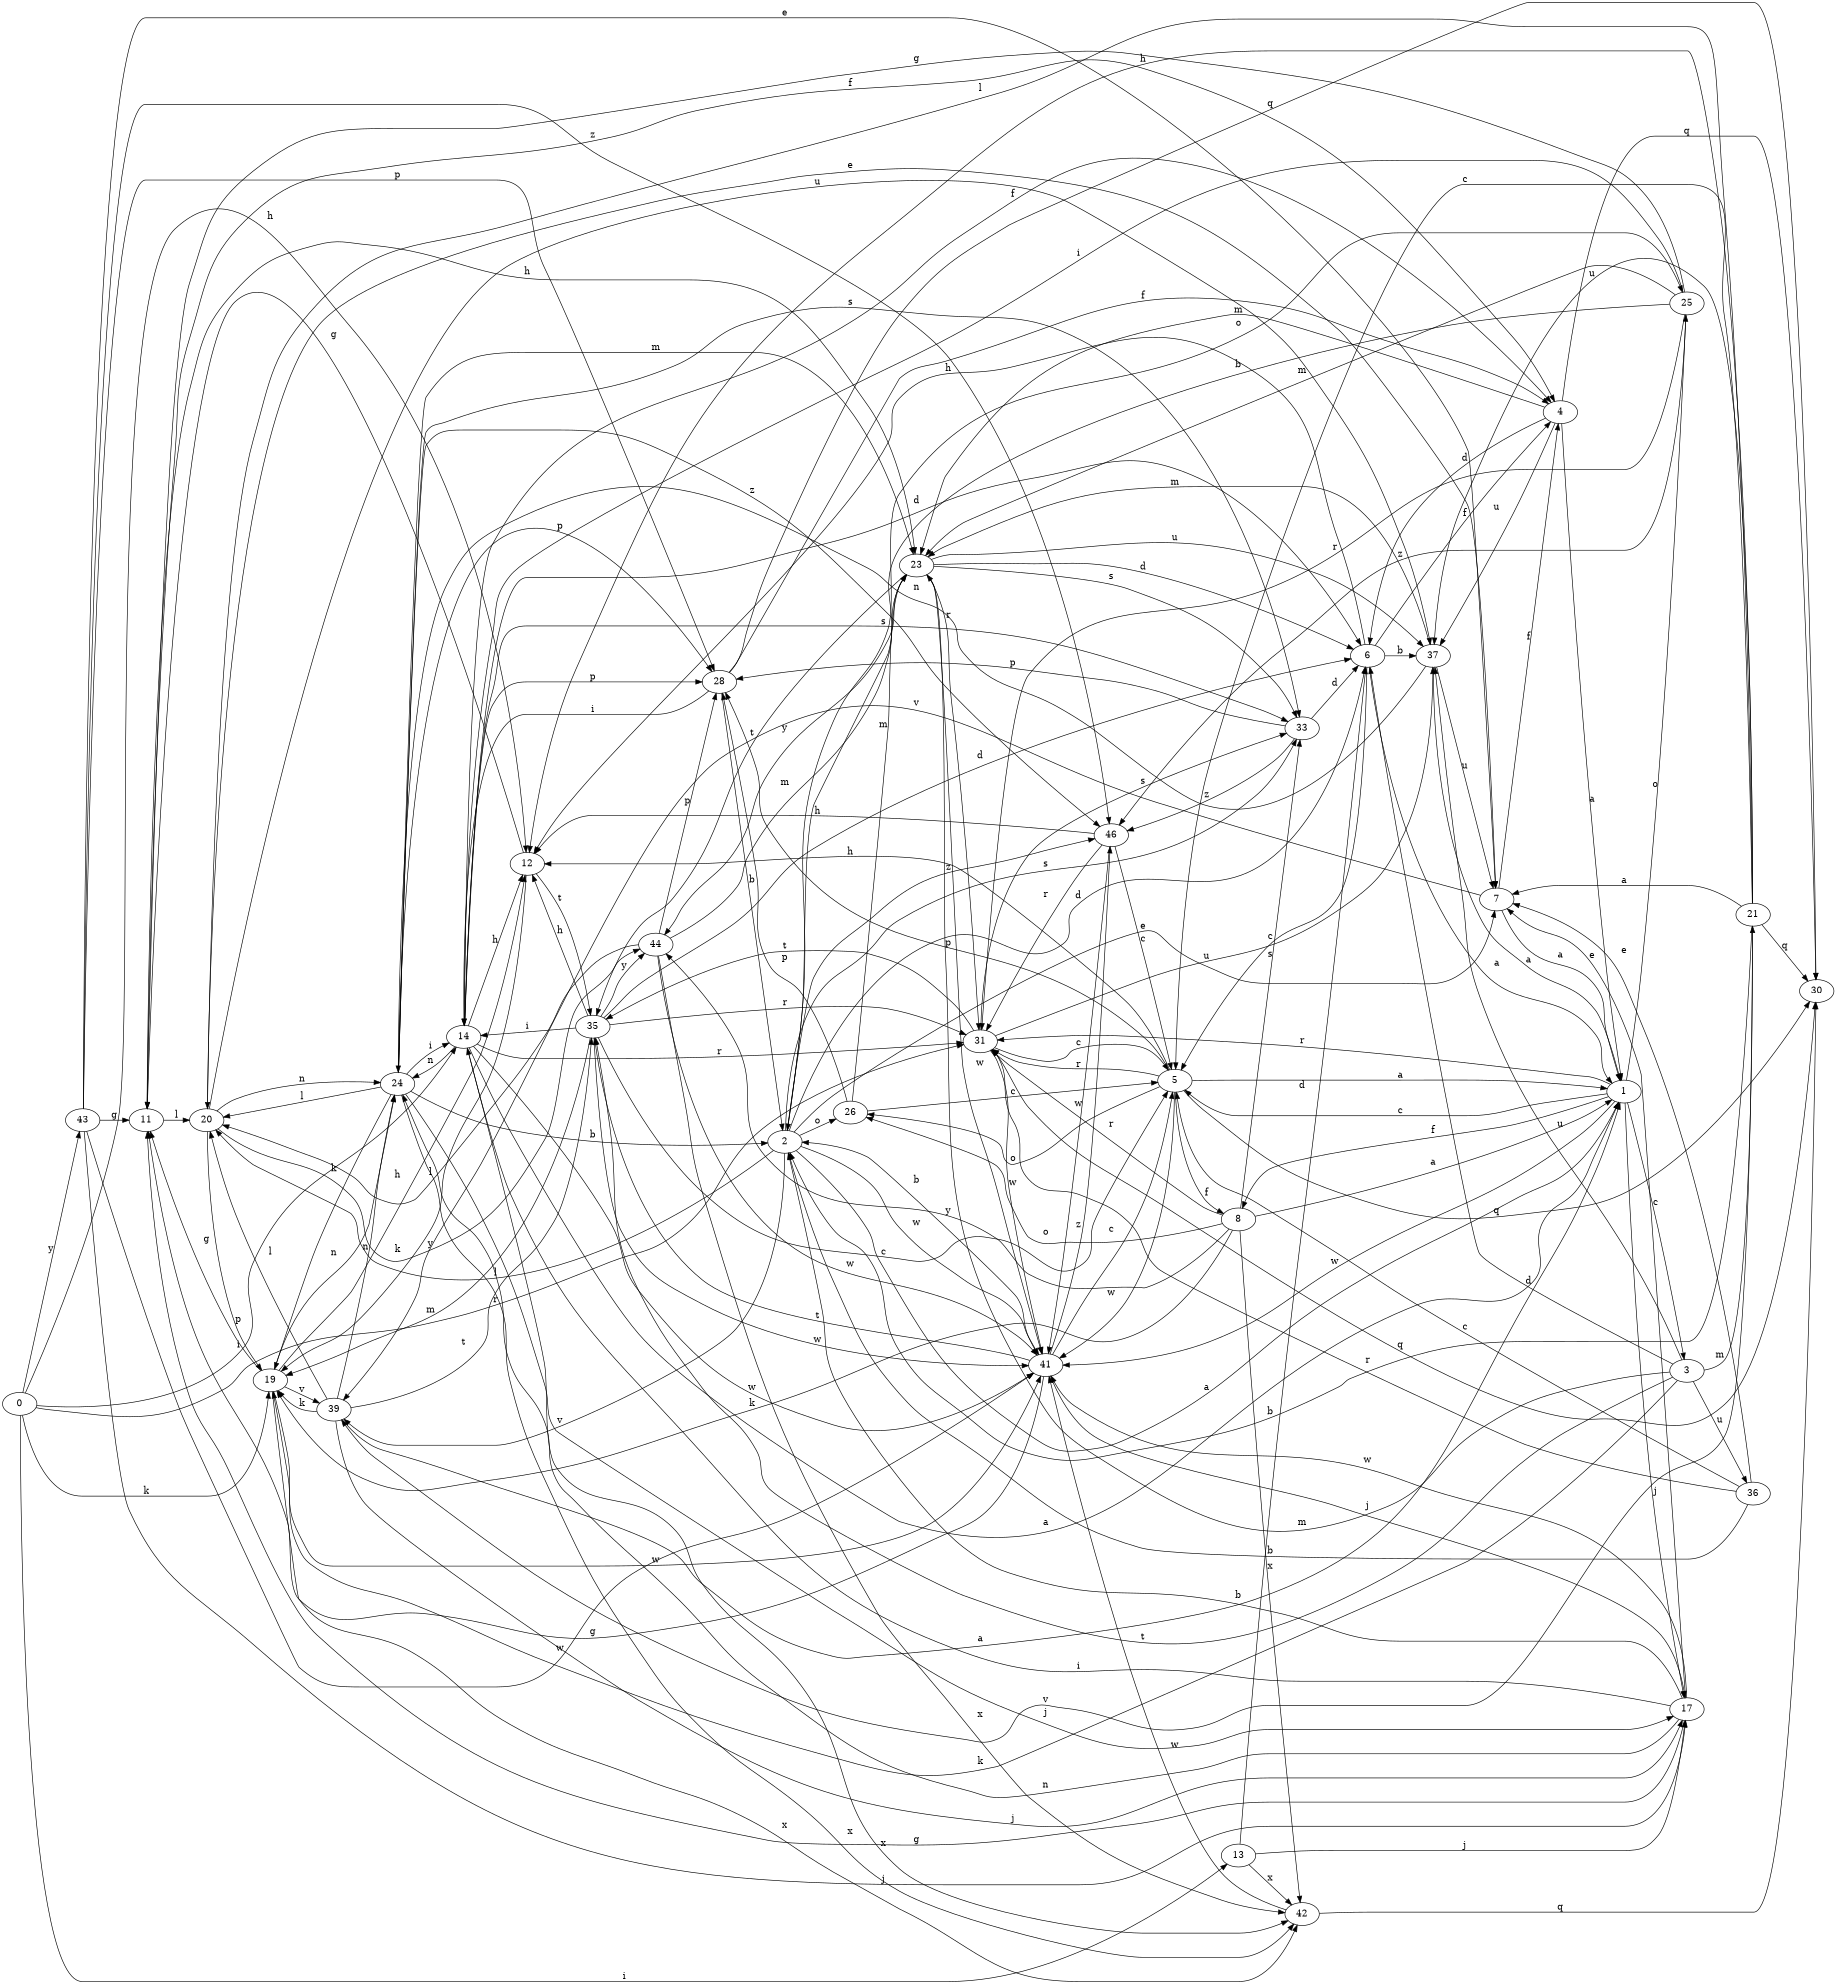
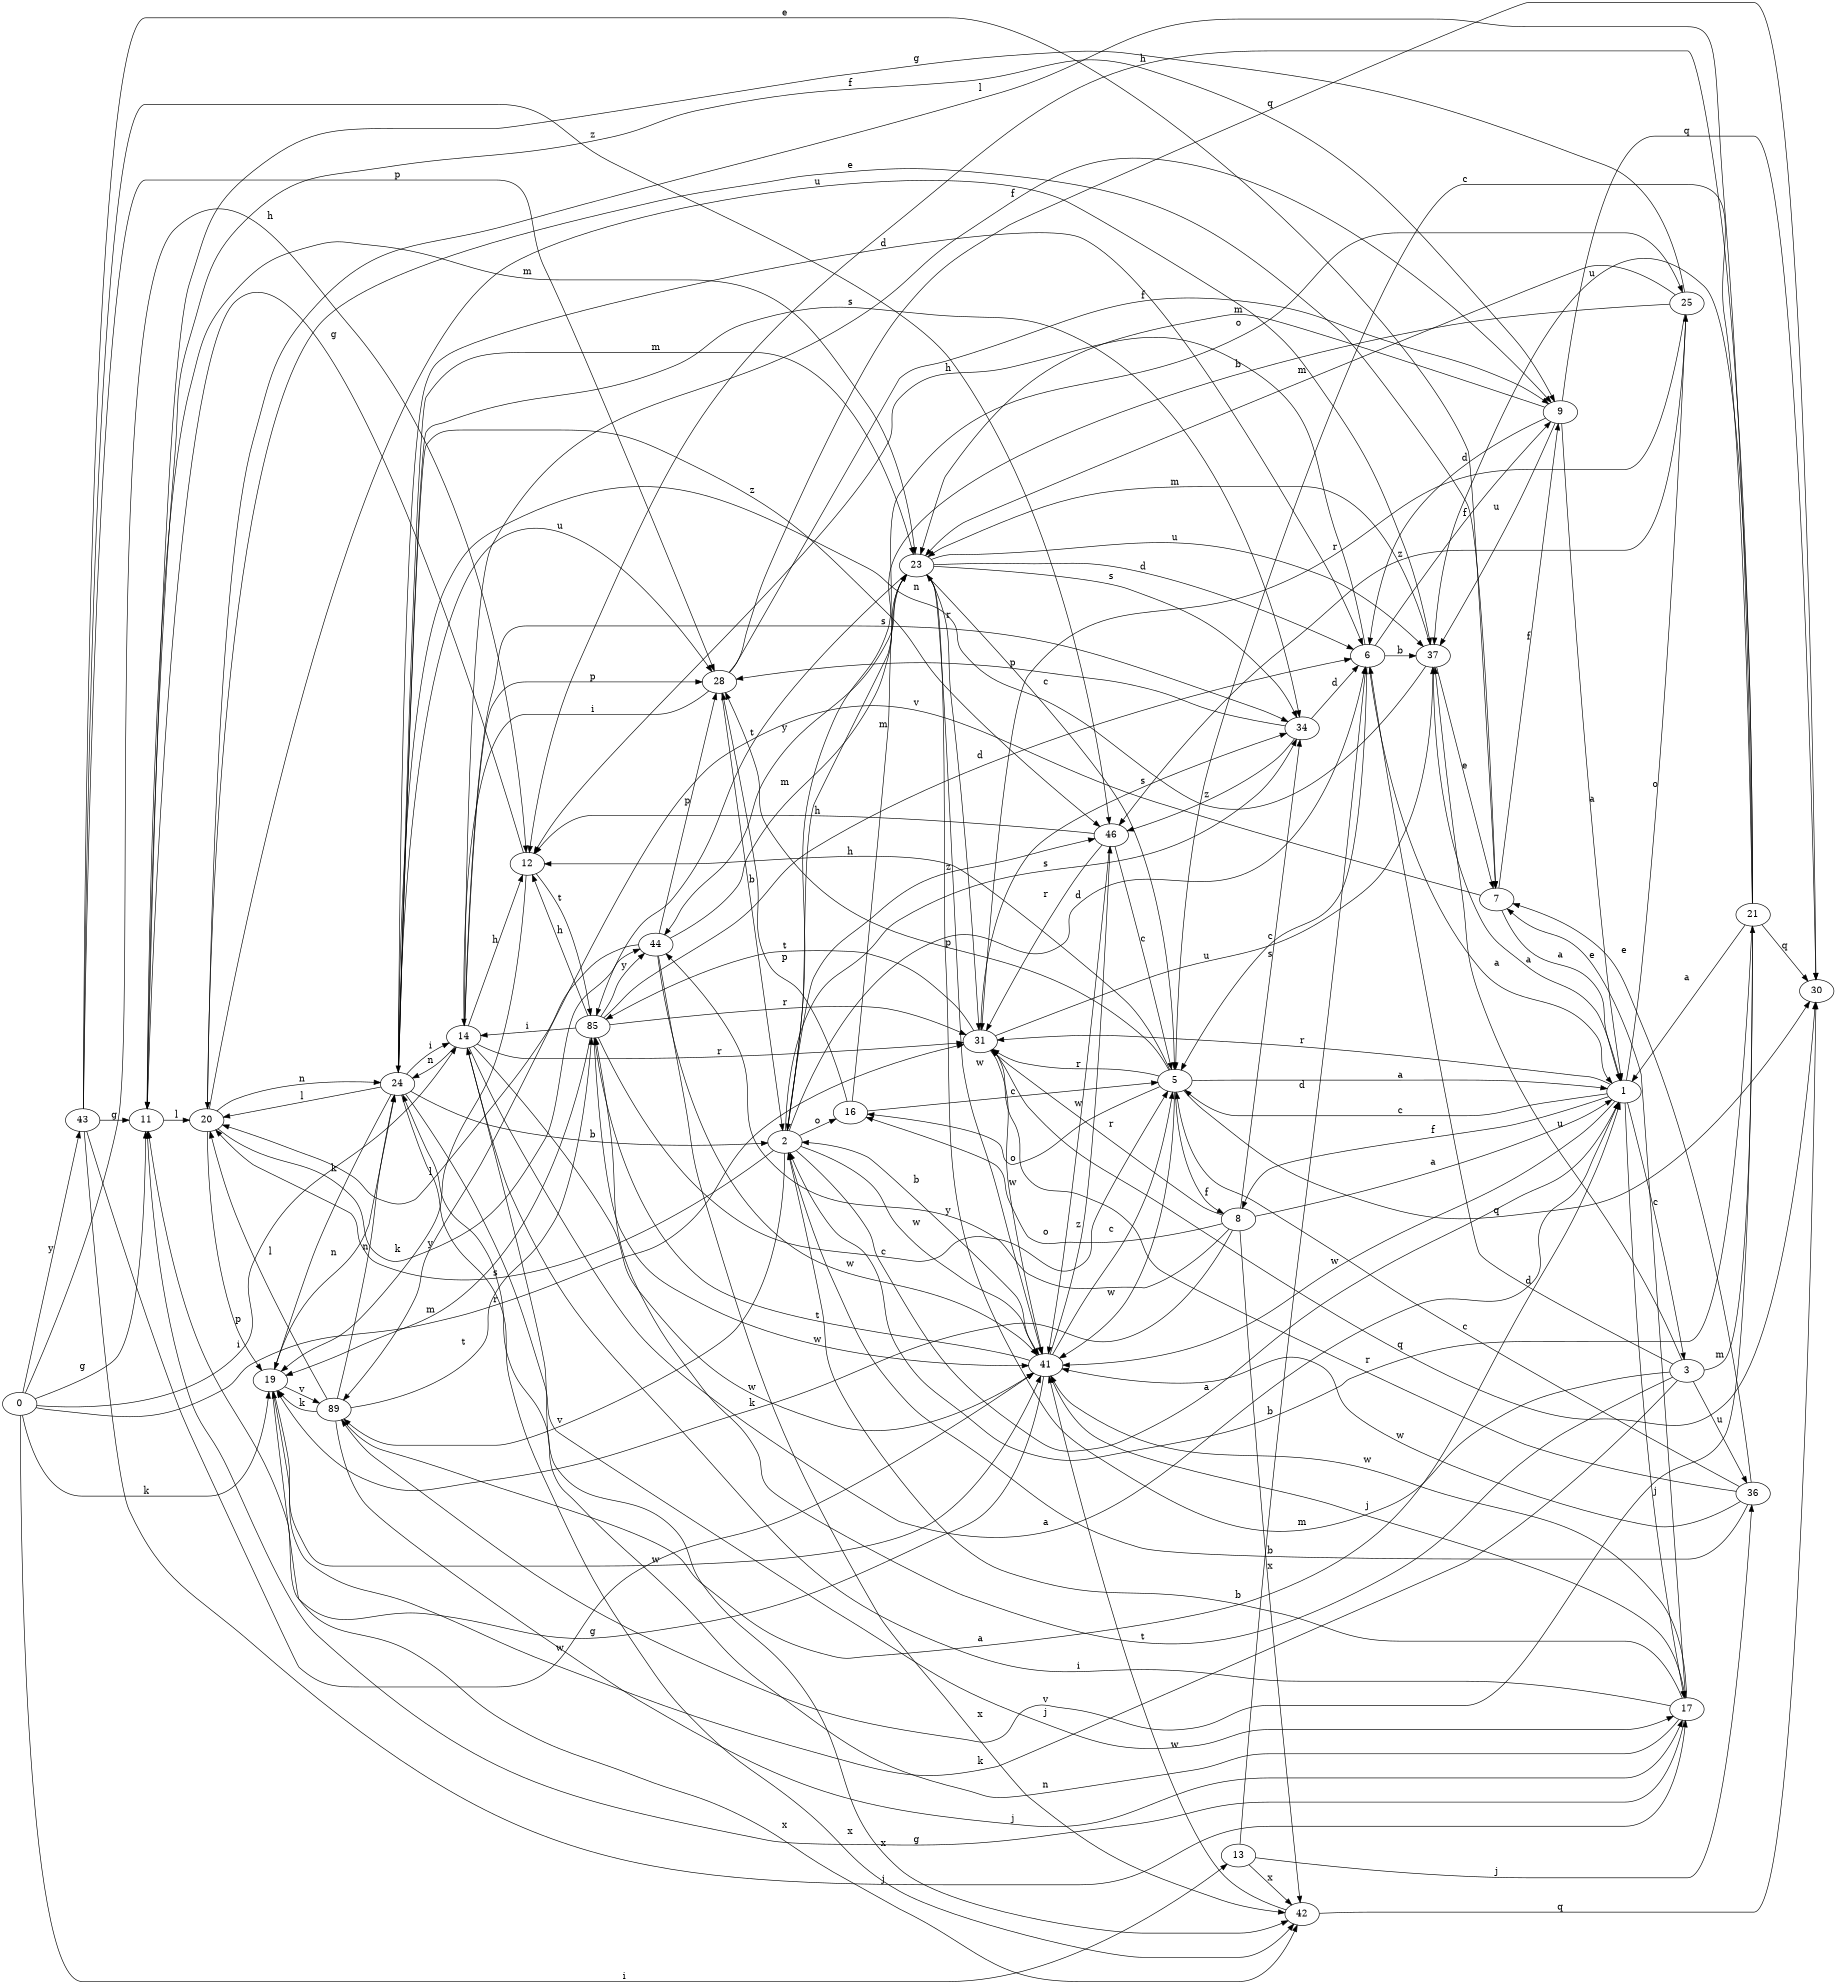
(527, 272) -> (527, 272)
(901, 362) -> none
(1560, 412) -> (1560, 412)
(560, 526) -> (560, 526)
(756, 561) -> (646, 295)
(1302, 728) -> (1302, 728)
(1465, 766) -> (1465, 766)
(1632, 885) -> (1690, 1001)
(1122, 938) -> none
(593, 1027) -> (593, 1027)
(1080, 1048) -> (1095, 767)
(850, 1113) -> (850, 1113)
(441, 1130) -> none
(197, 1259) -> (134, 1303)
(496, 1273) -> (496, 1273)
(334, 1410) -> (334, 1410)
none -> (1394, 1439)
(1515, 1850) -> (1659, 1878)
